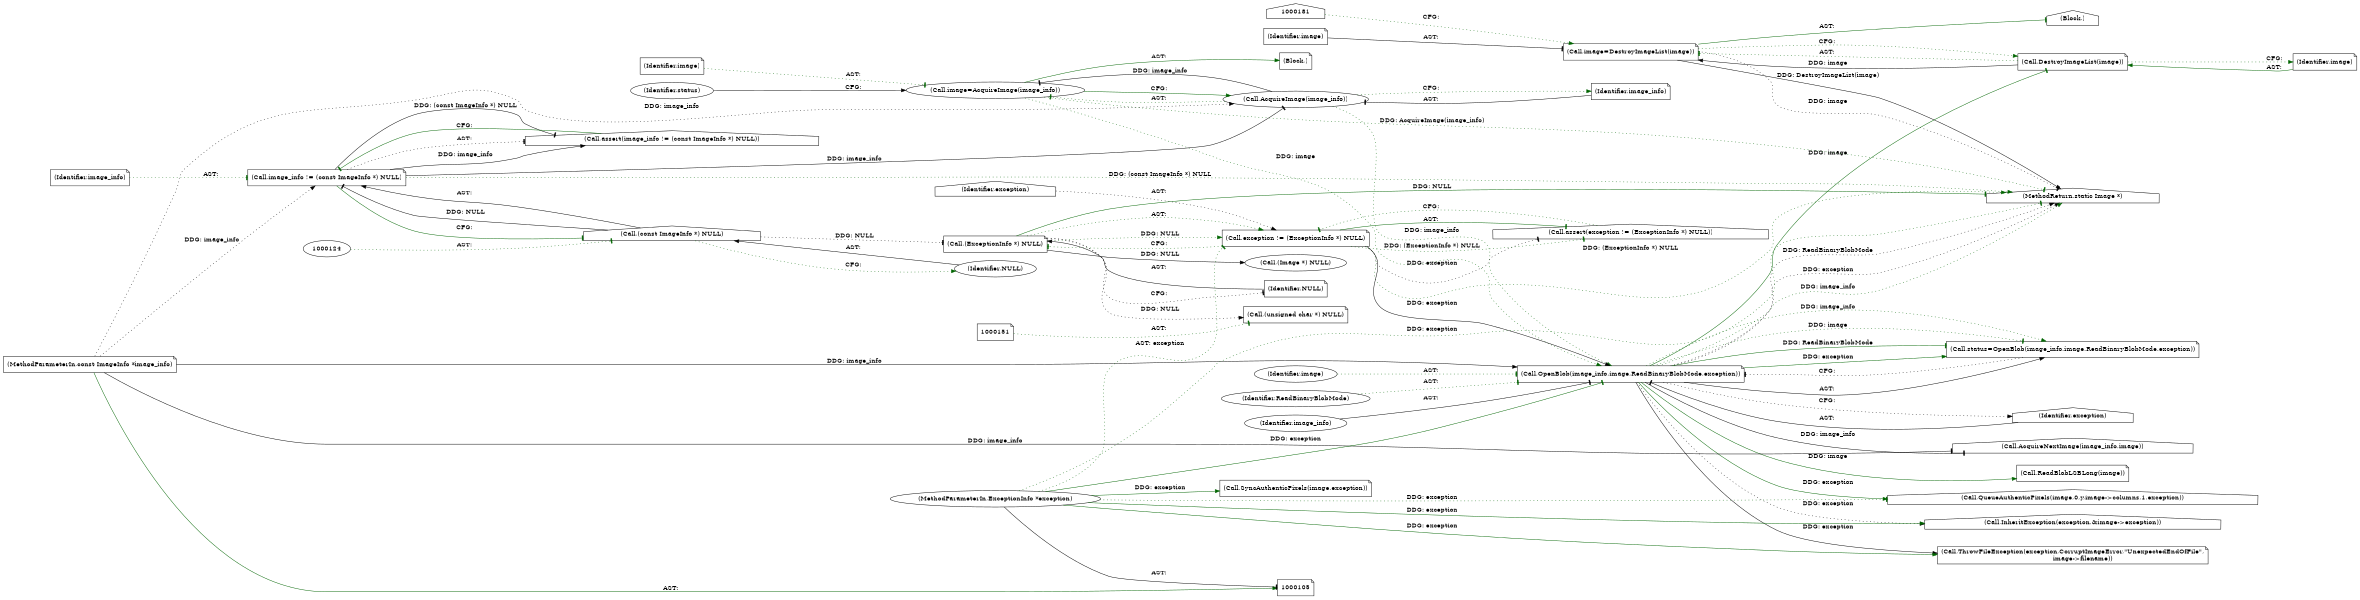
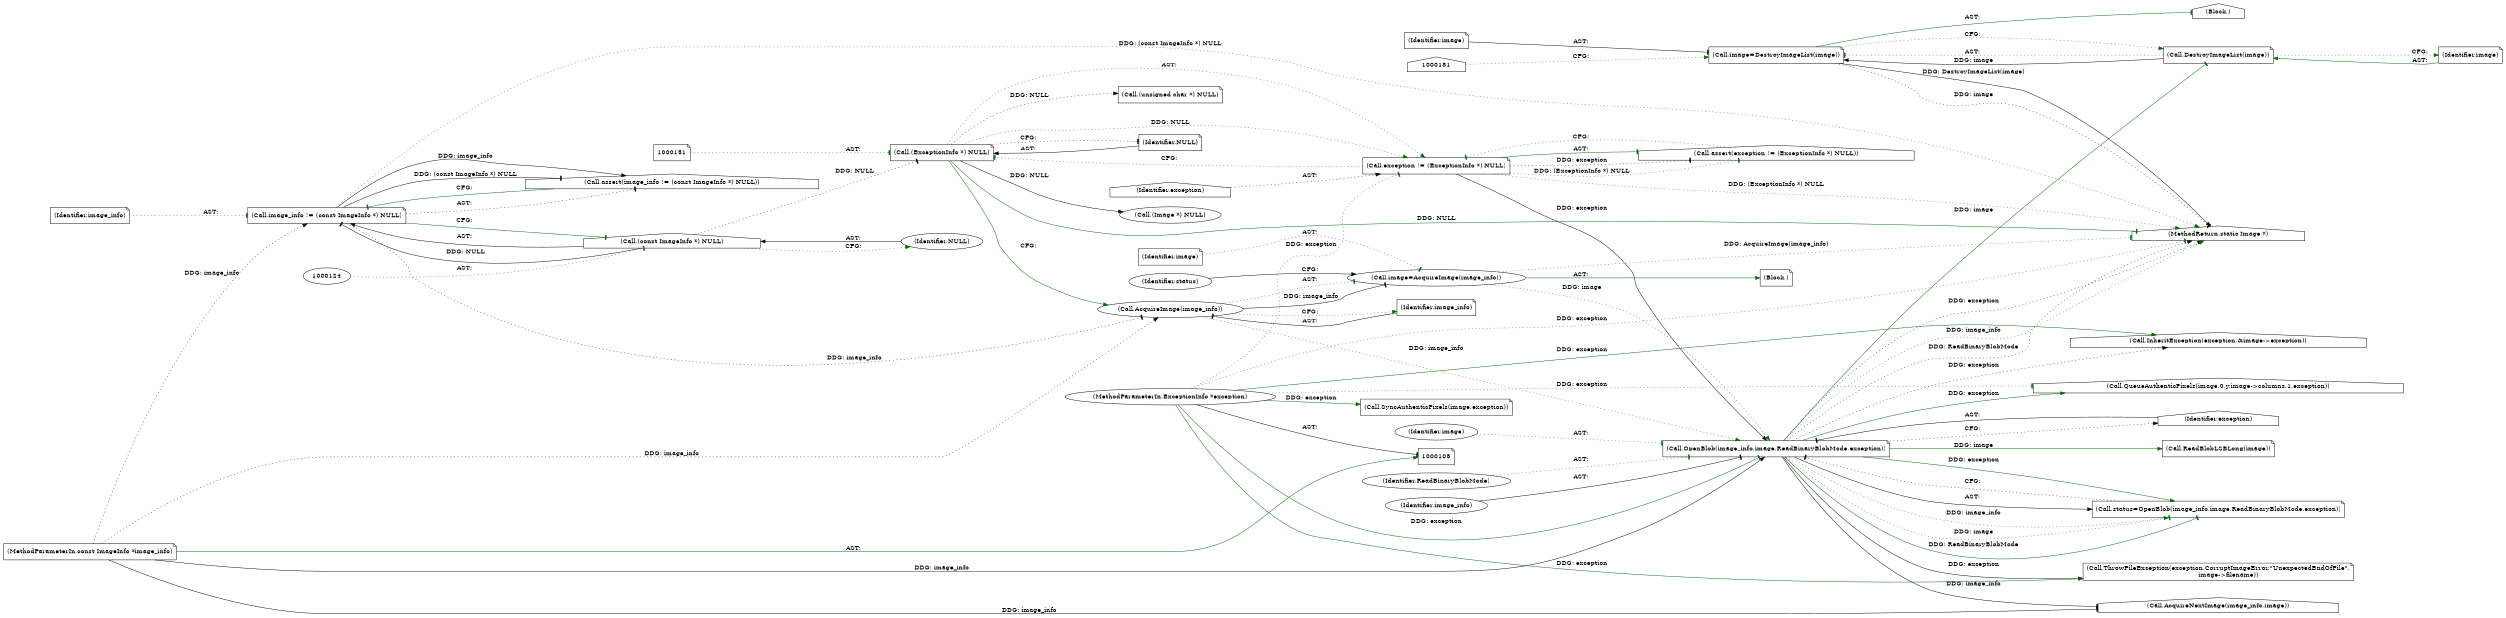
(1155, 93) -> (1007, 255)
(849, 163) -> (727, 364)
(1131, 337) -> (789, 153)
(1160, 343) -> (1311, 244)
